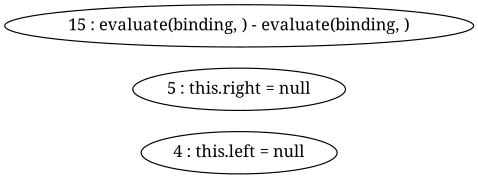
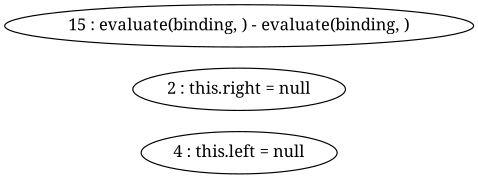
(239, 89) -> (239, 89)
